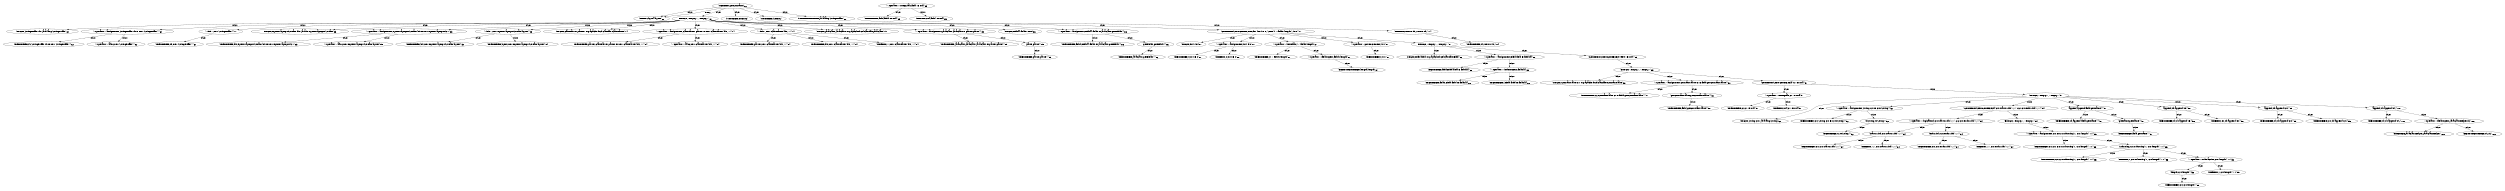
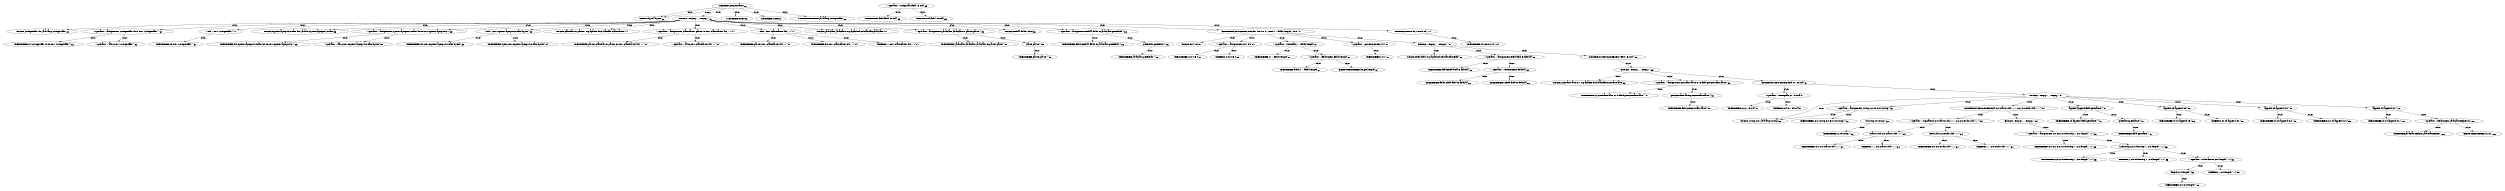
none -> (1300, 70)
(1870, 114) -> (1816, 116)
